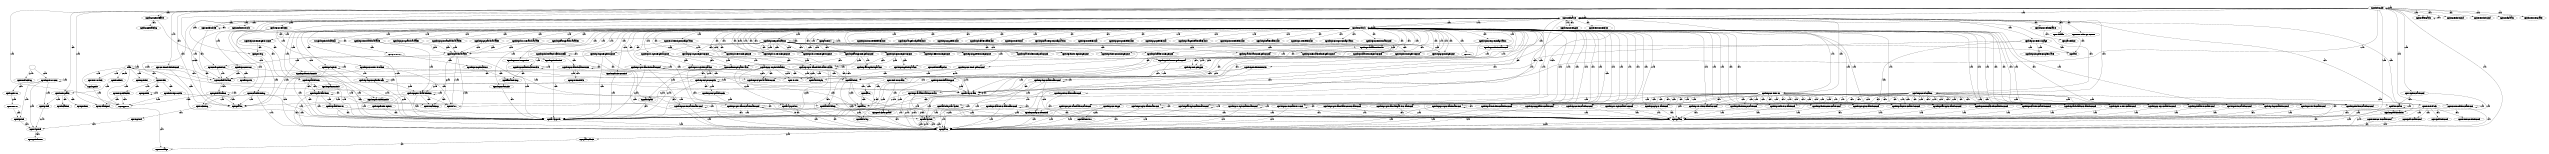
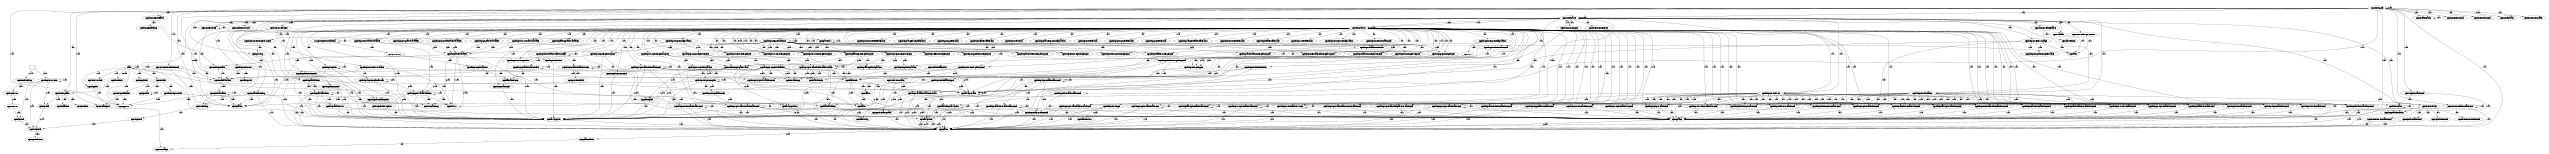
(2478, 13) -> (2478, 13)
(1442, 31) -> (1473, 45)
(678, 41) -> (678, 41)
none -> (2087, 46)
(217, 67) -> (217, 67)
(793, 80) -> (793, 80)
(1395, 83) -> none
none -> (935, 100)
(876, 118) -> (884, 86)
